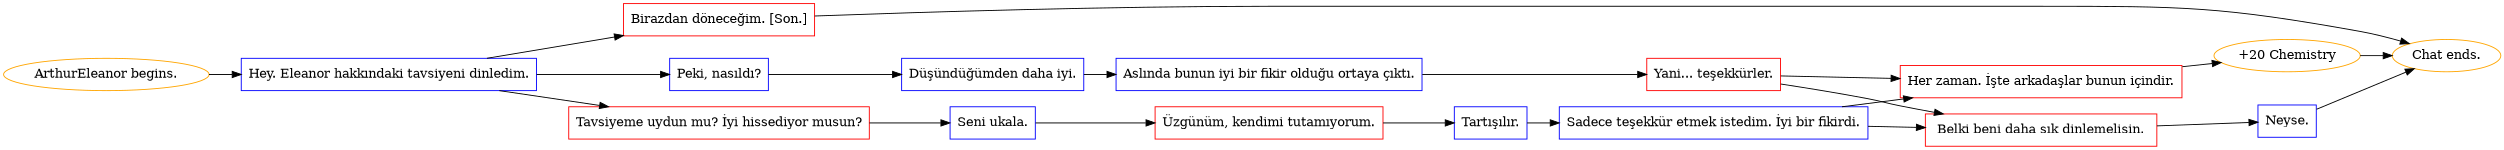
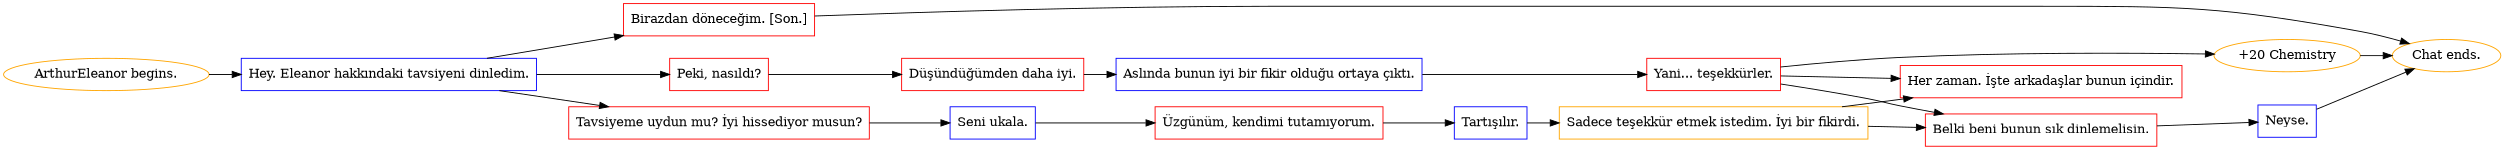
(2197, 65) -> (1993, 54)
(719, 74) -> (719, 74)
(993, 74) -> (993, 74)
(1714, 123) -> (1714, 123)
(2041, 130) -> (2041, 130)
